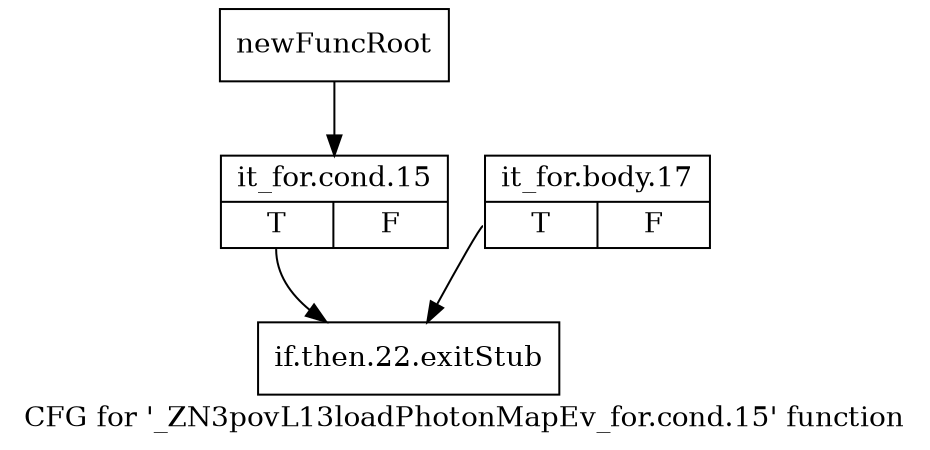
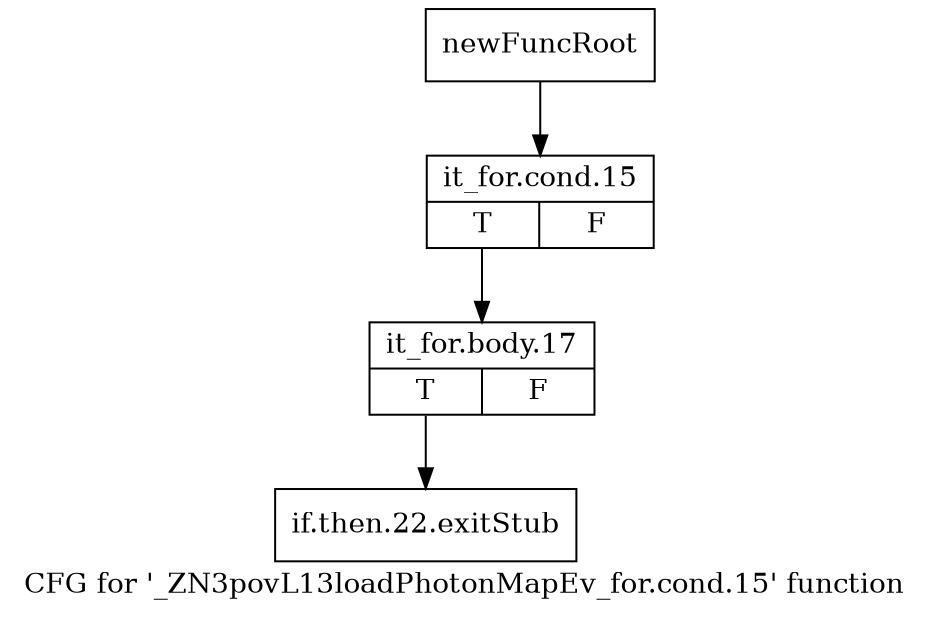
(286, 283) -> (482, 275)
